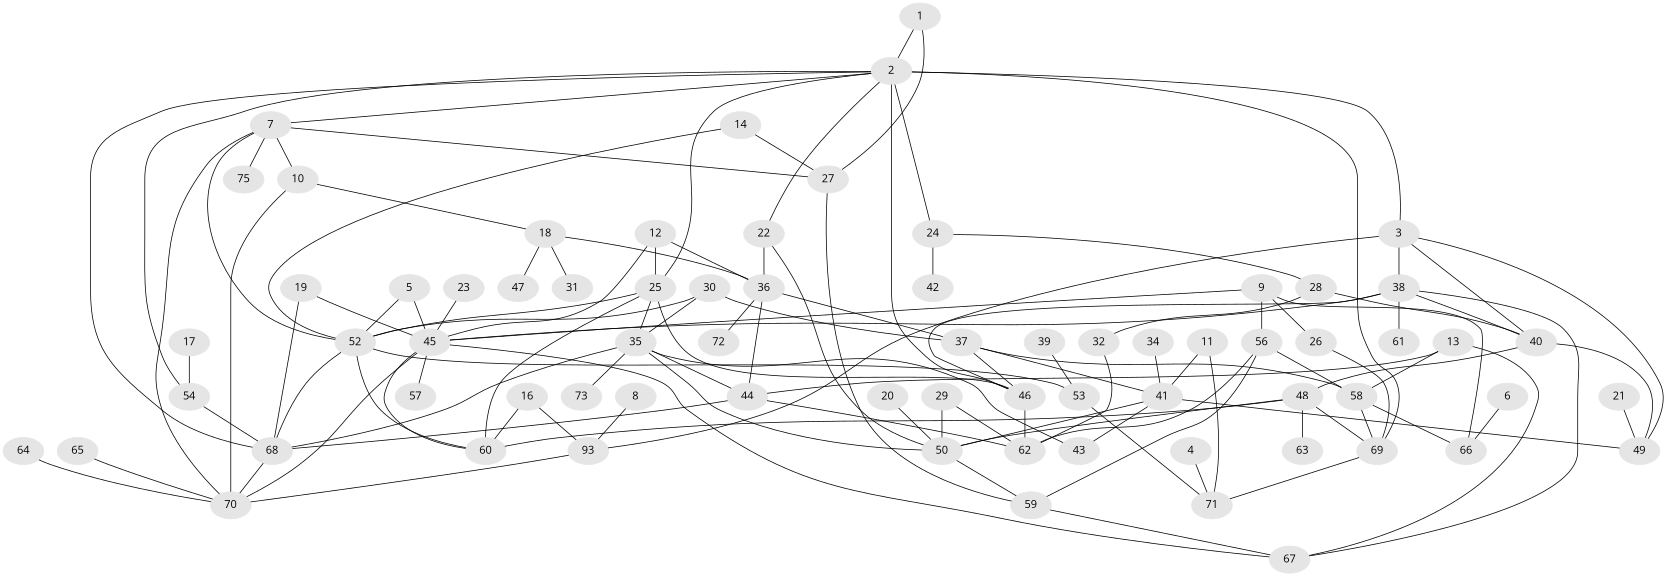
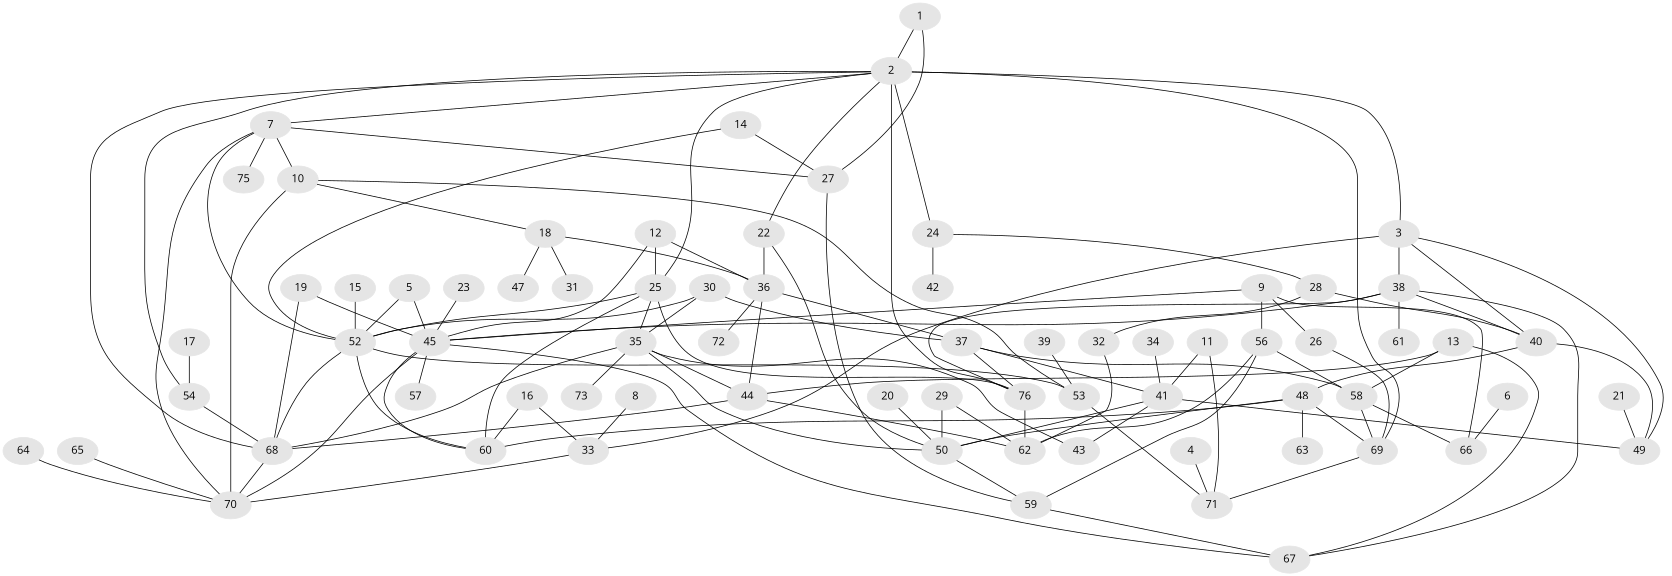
none -> (718, 205)
none -> (355, 288)
(1025, 397) -> (1025, 397)
(588, 451) -> (588, 451)
